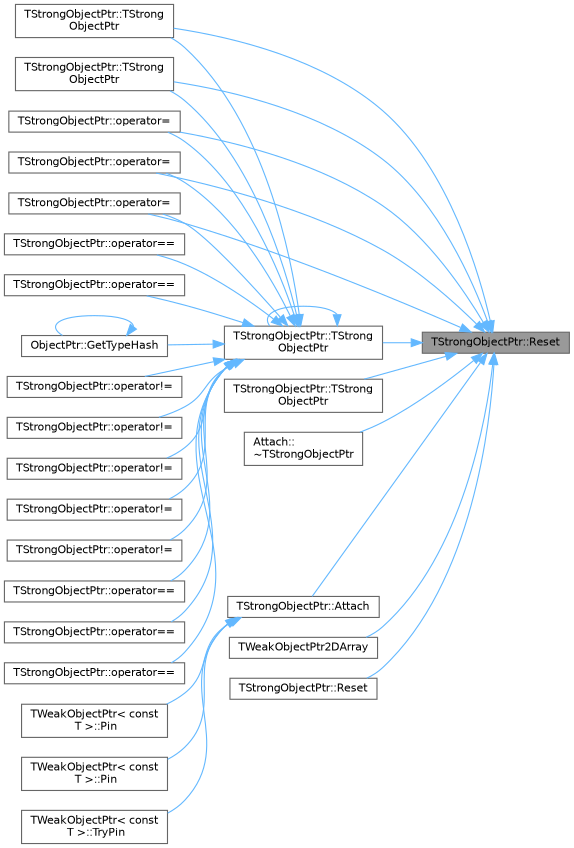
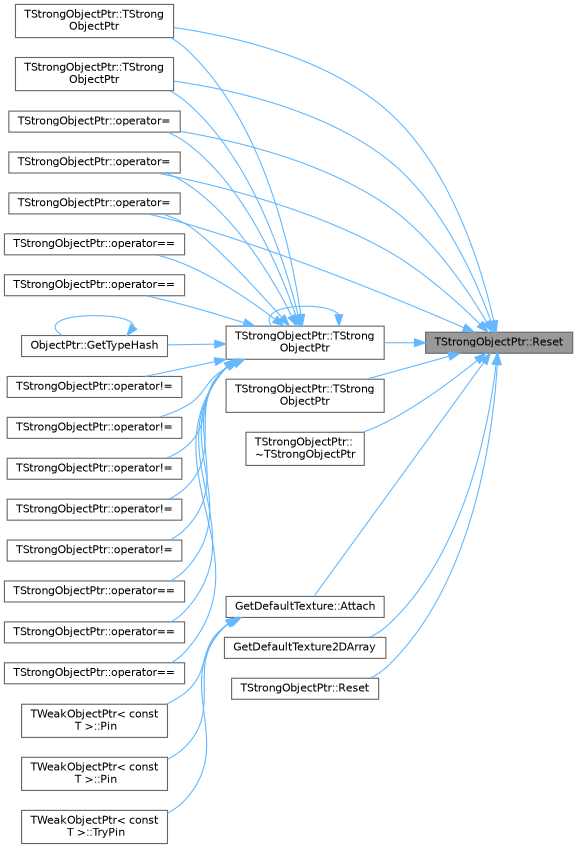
(303, 449) -> (305, 449)
(303, 607) -> (305, 607)
(303, 648) -> (305, 648)
